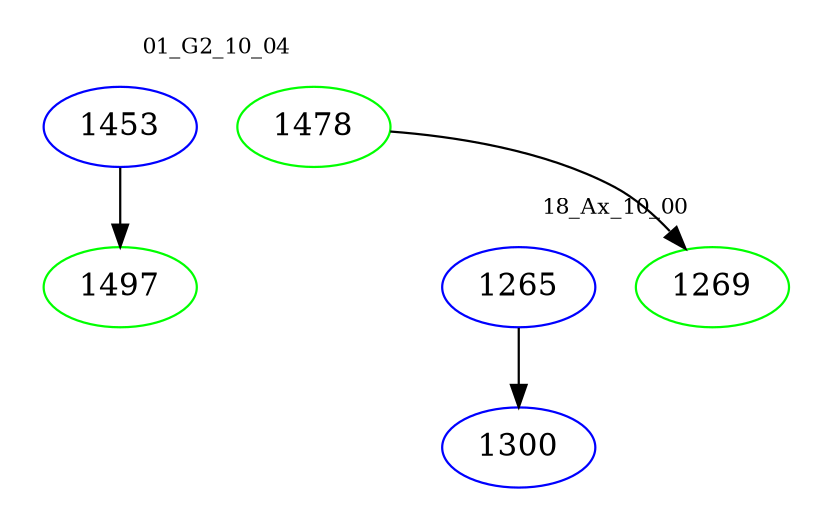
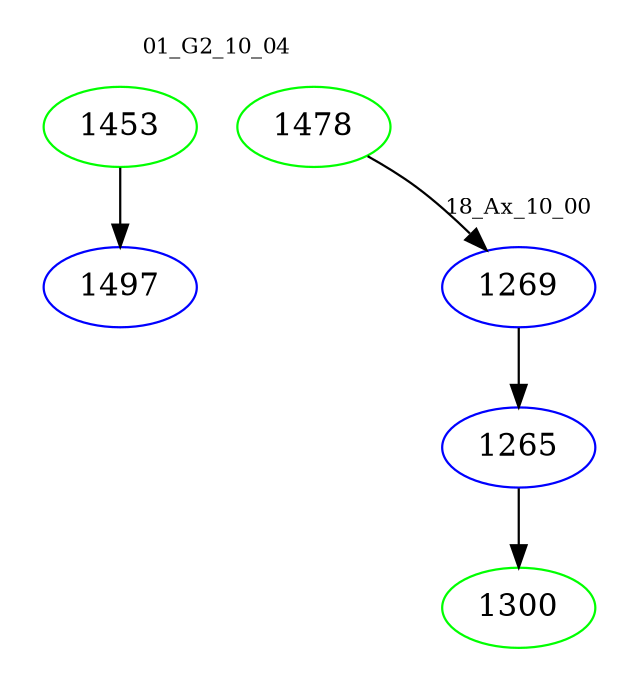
(120, 127) -> (120, 127)
(120, 287) -> (120, 287)
(712, 287) -> (519, 287)
none -> (519, 356)
(519, 448) -> (519, 608)
